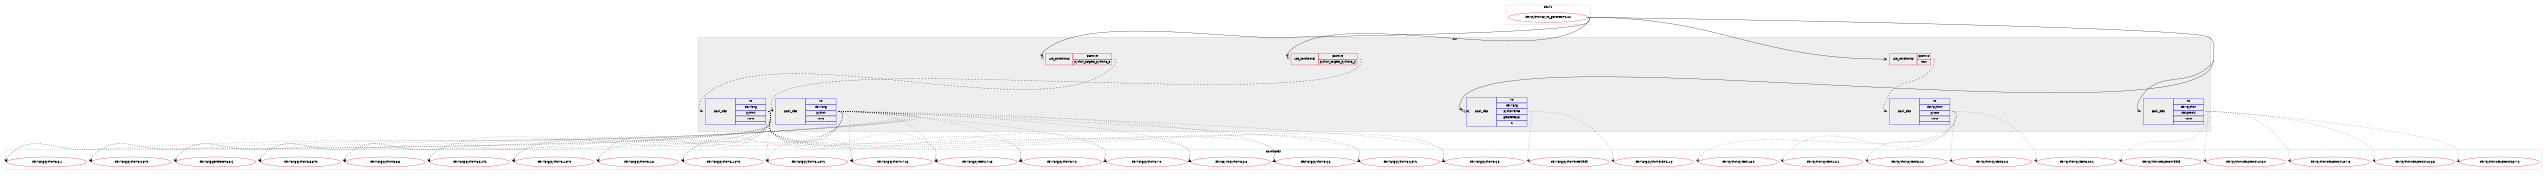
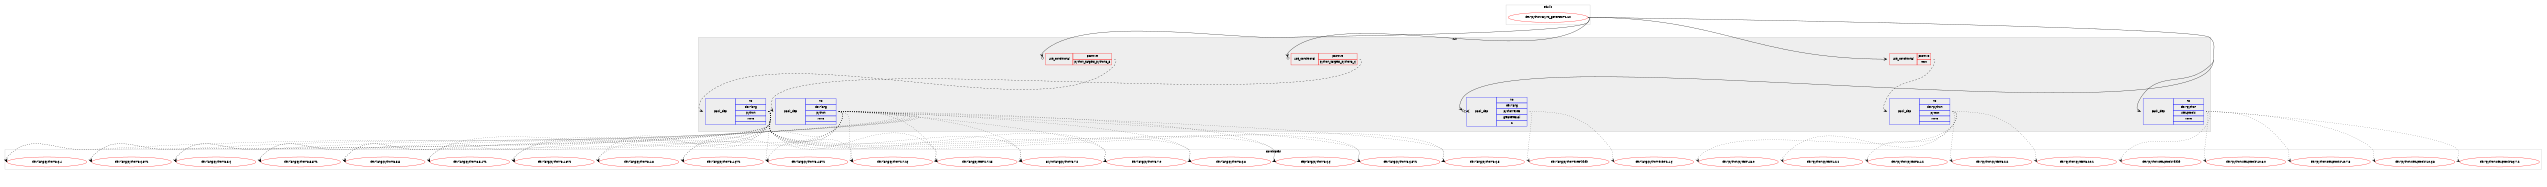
(216, 162) -> (216, 162)
(1062, 162) -> (1062, 162)
(1231, 162) -> (1231, 162)
